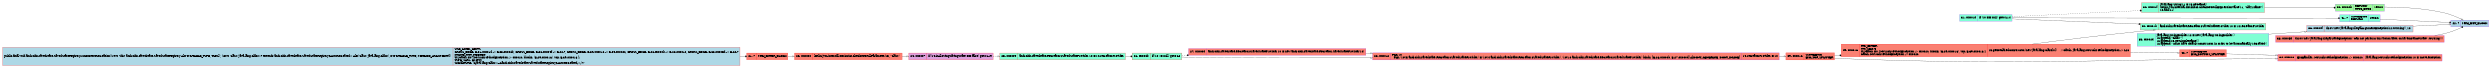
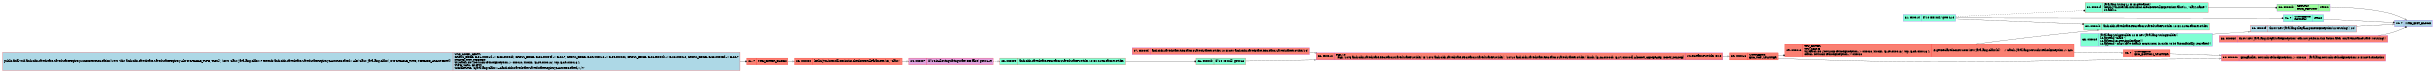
(2363, 9) -> (2307, 9)
(1184, 55) -> none
